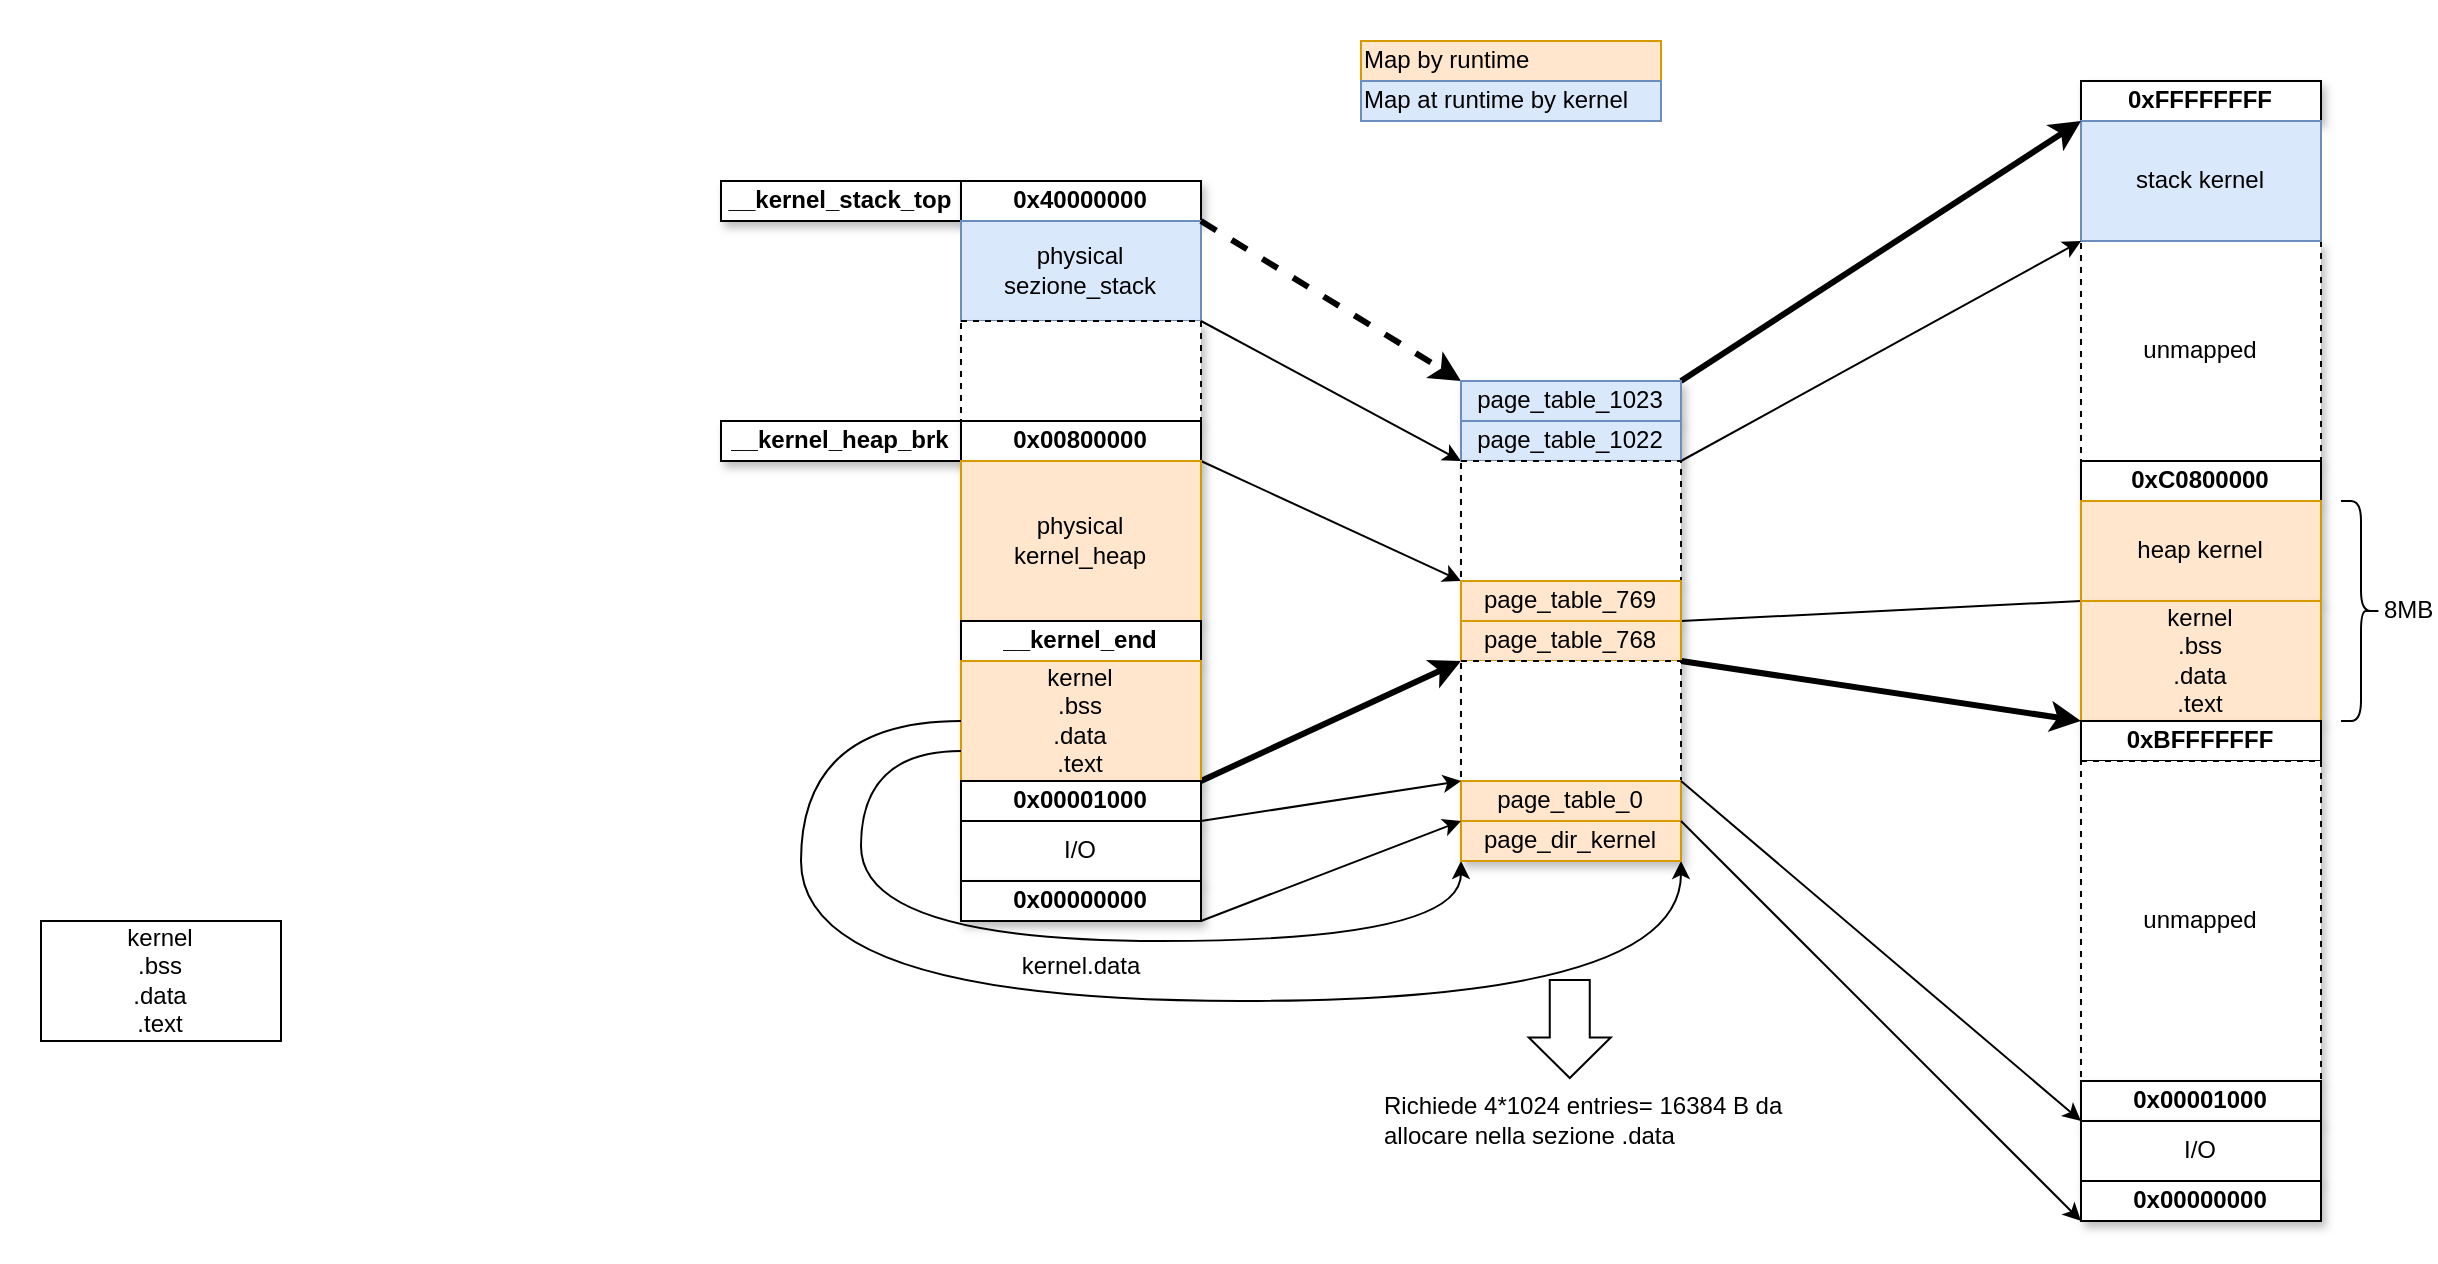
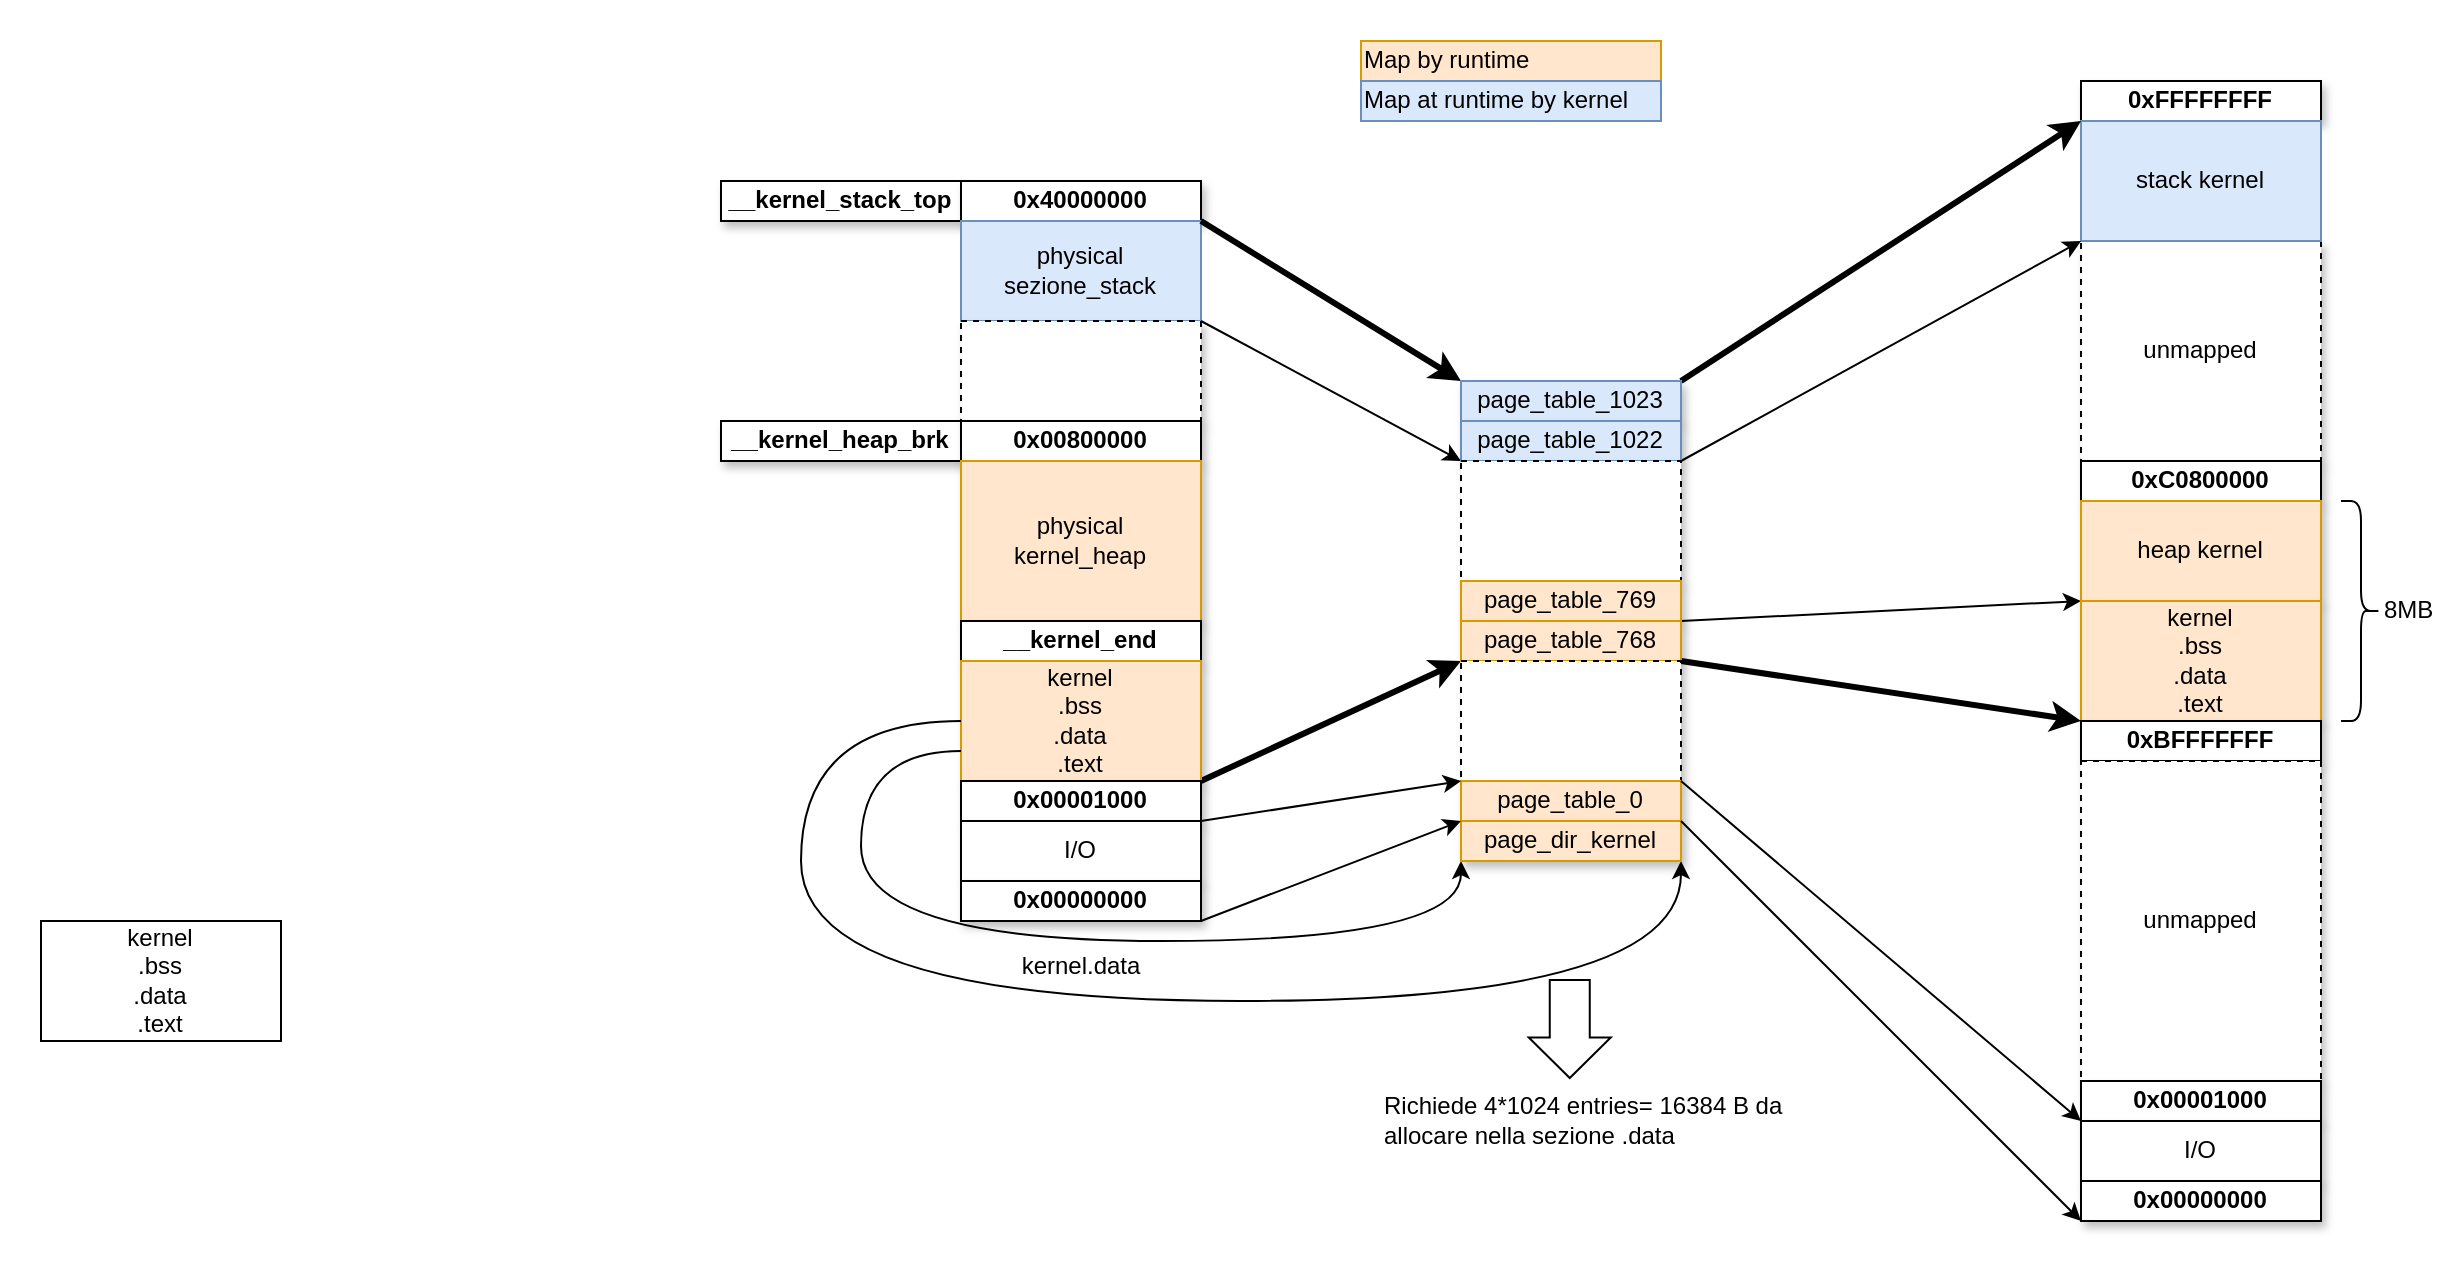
(1223, 235) -> (1223, 235)
(1325, 518) -> none
(2071, 602) -> (2066, 602)
